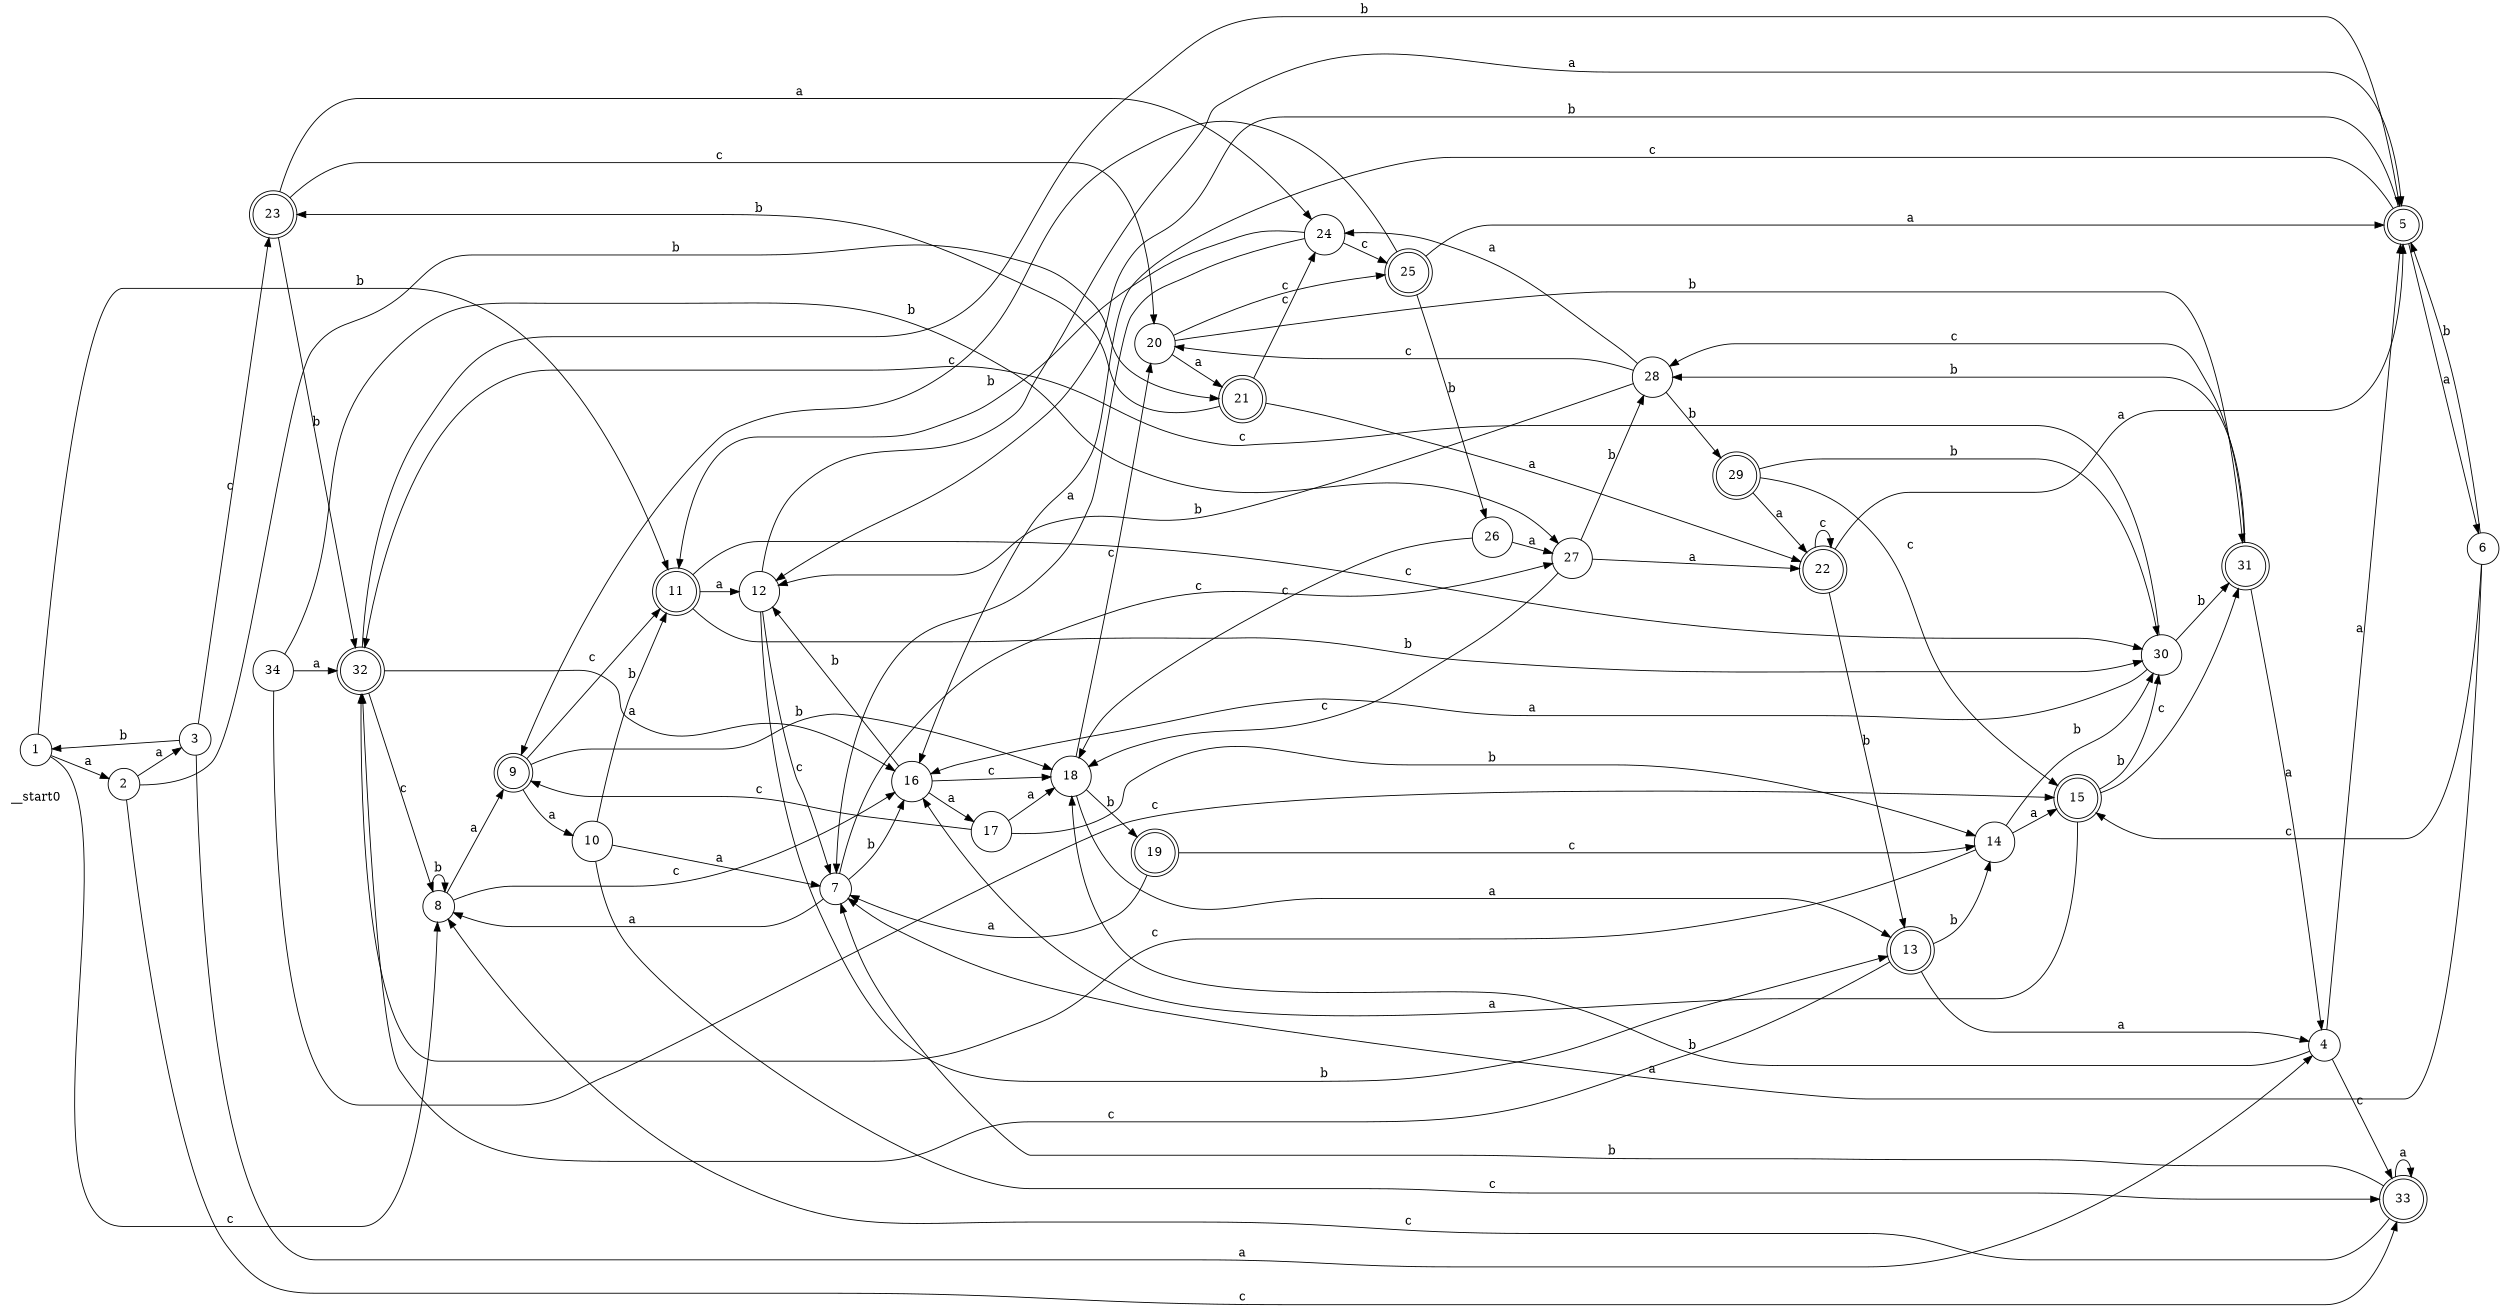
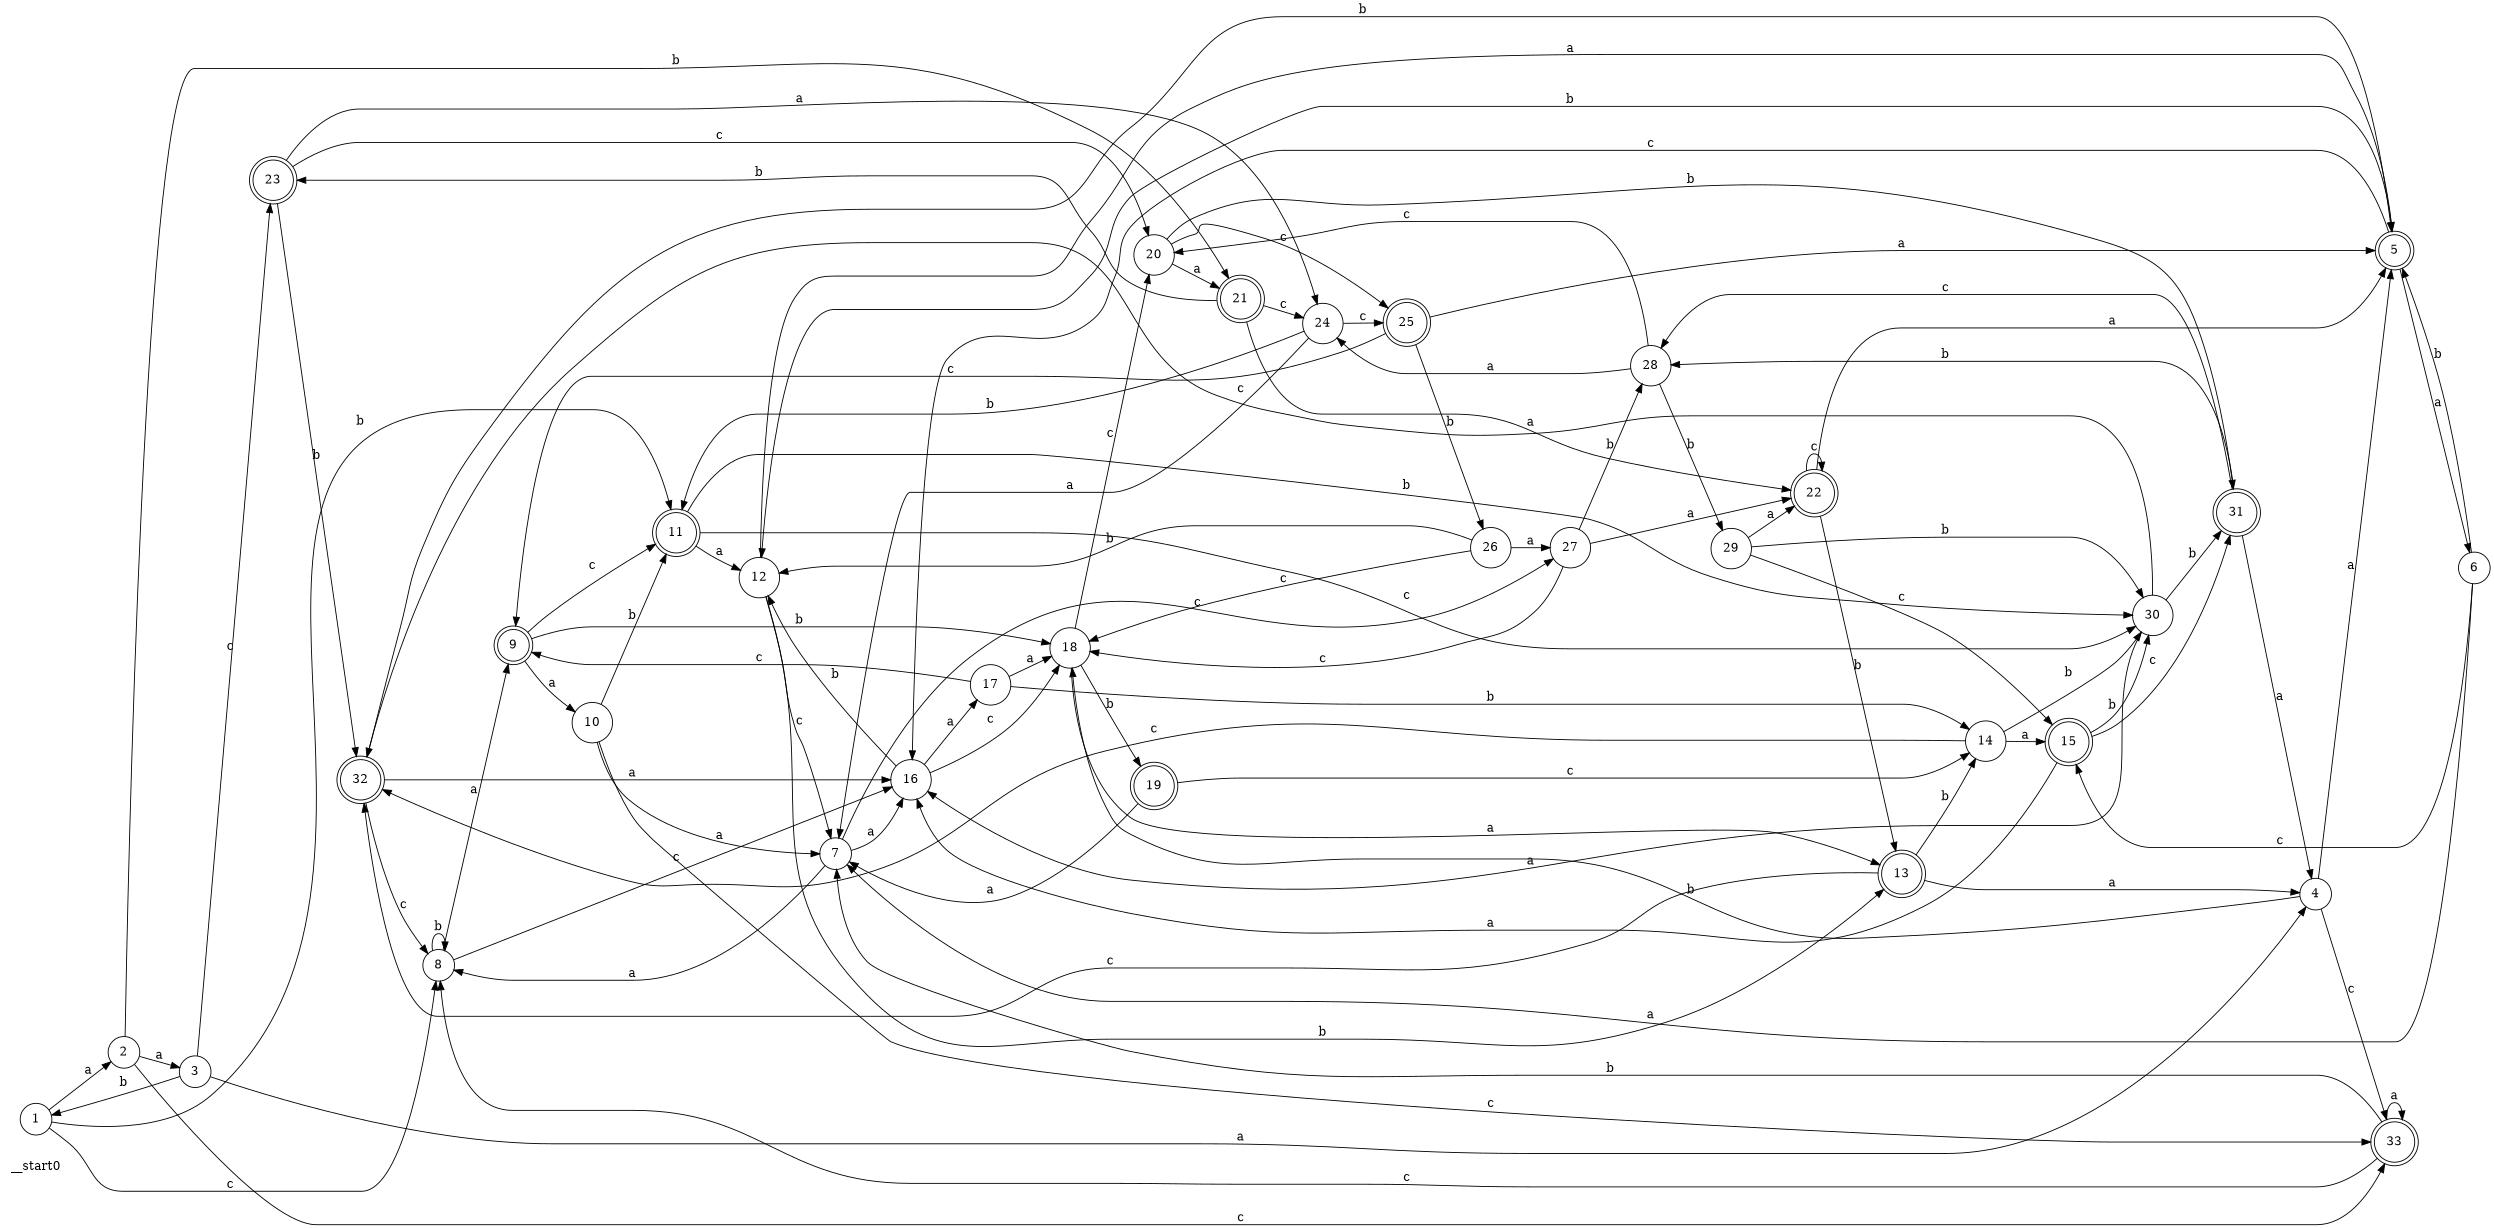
(1737, 476) -> (1731, 549)
(1212, 515) -> (1146, 533)
(273, 671) -> none
(872, 845) -> (871, 832)
